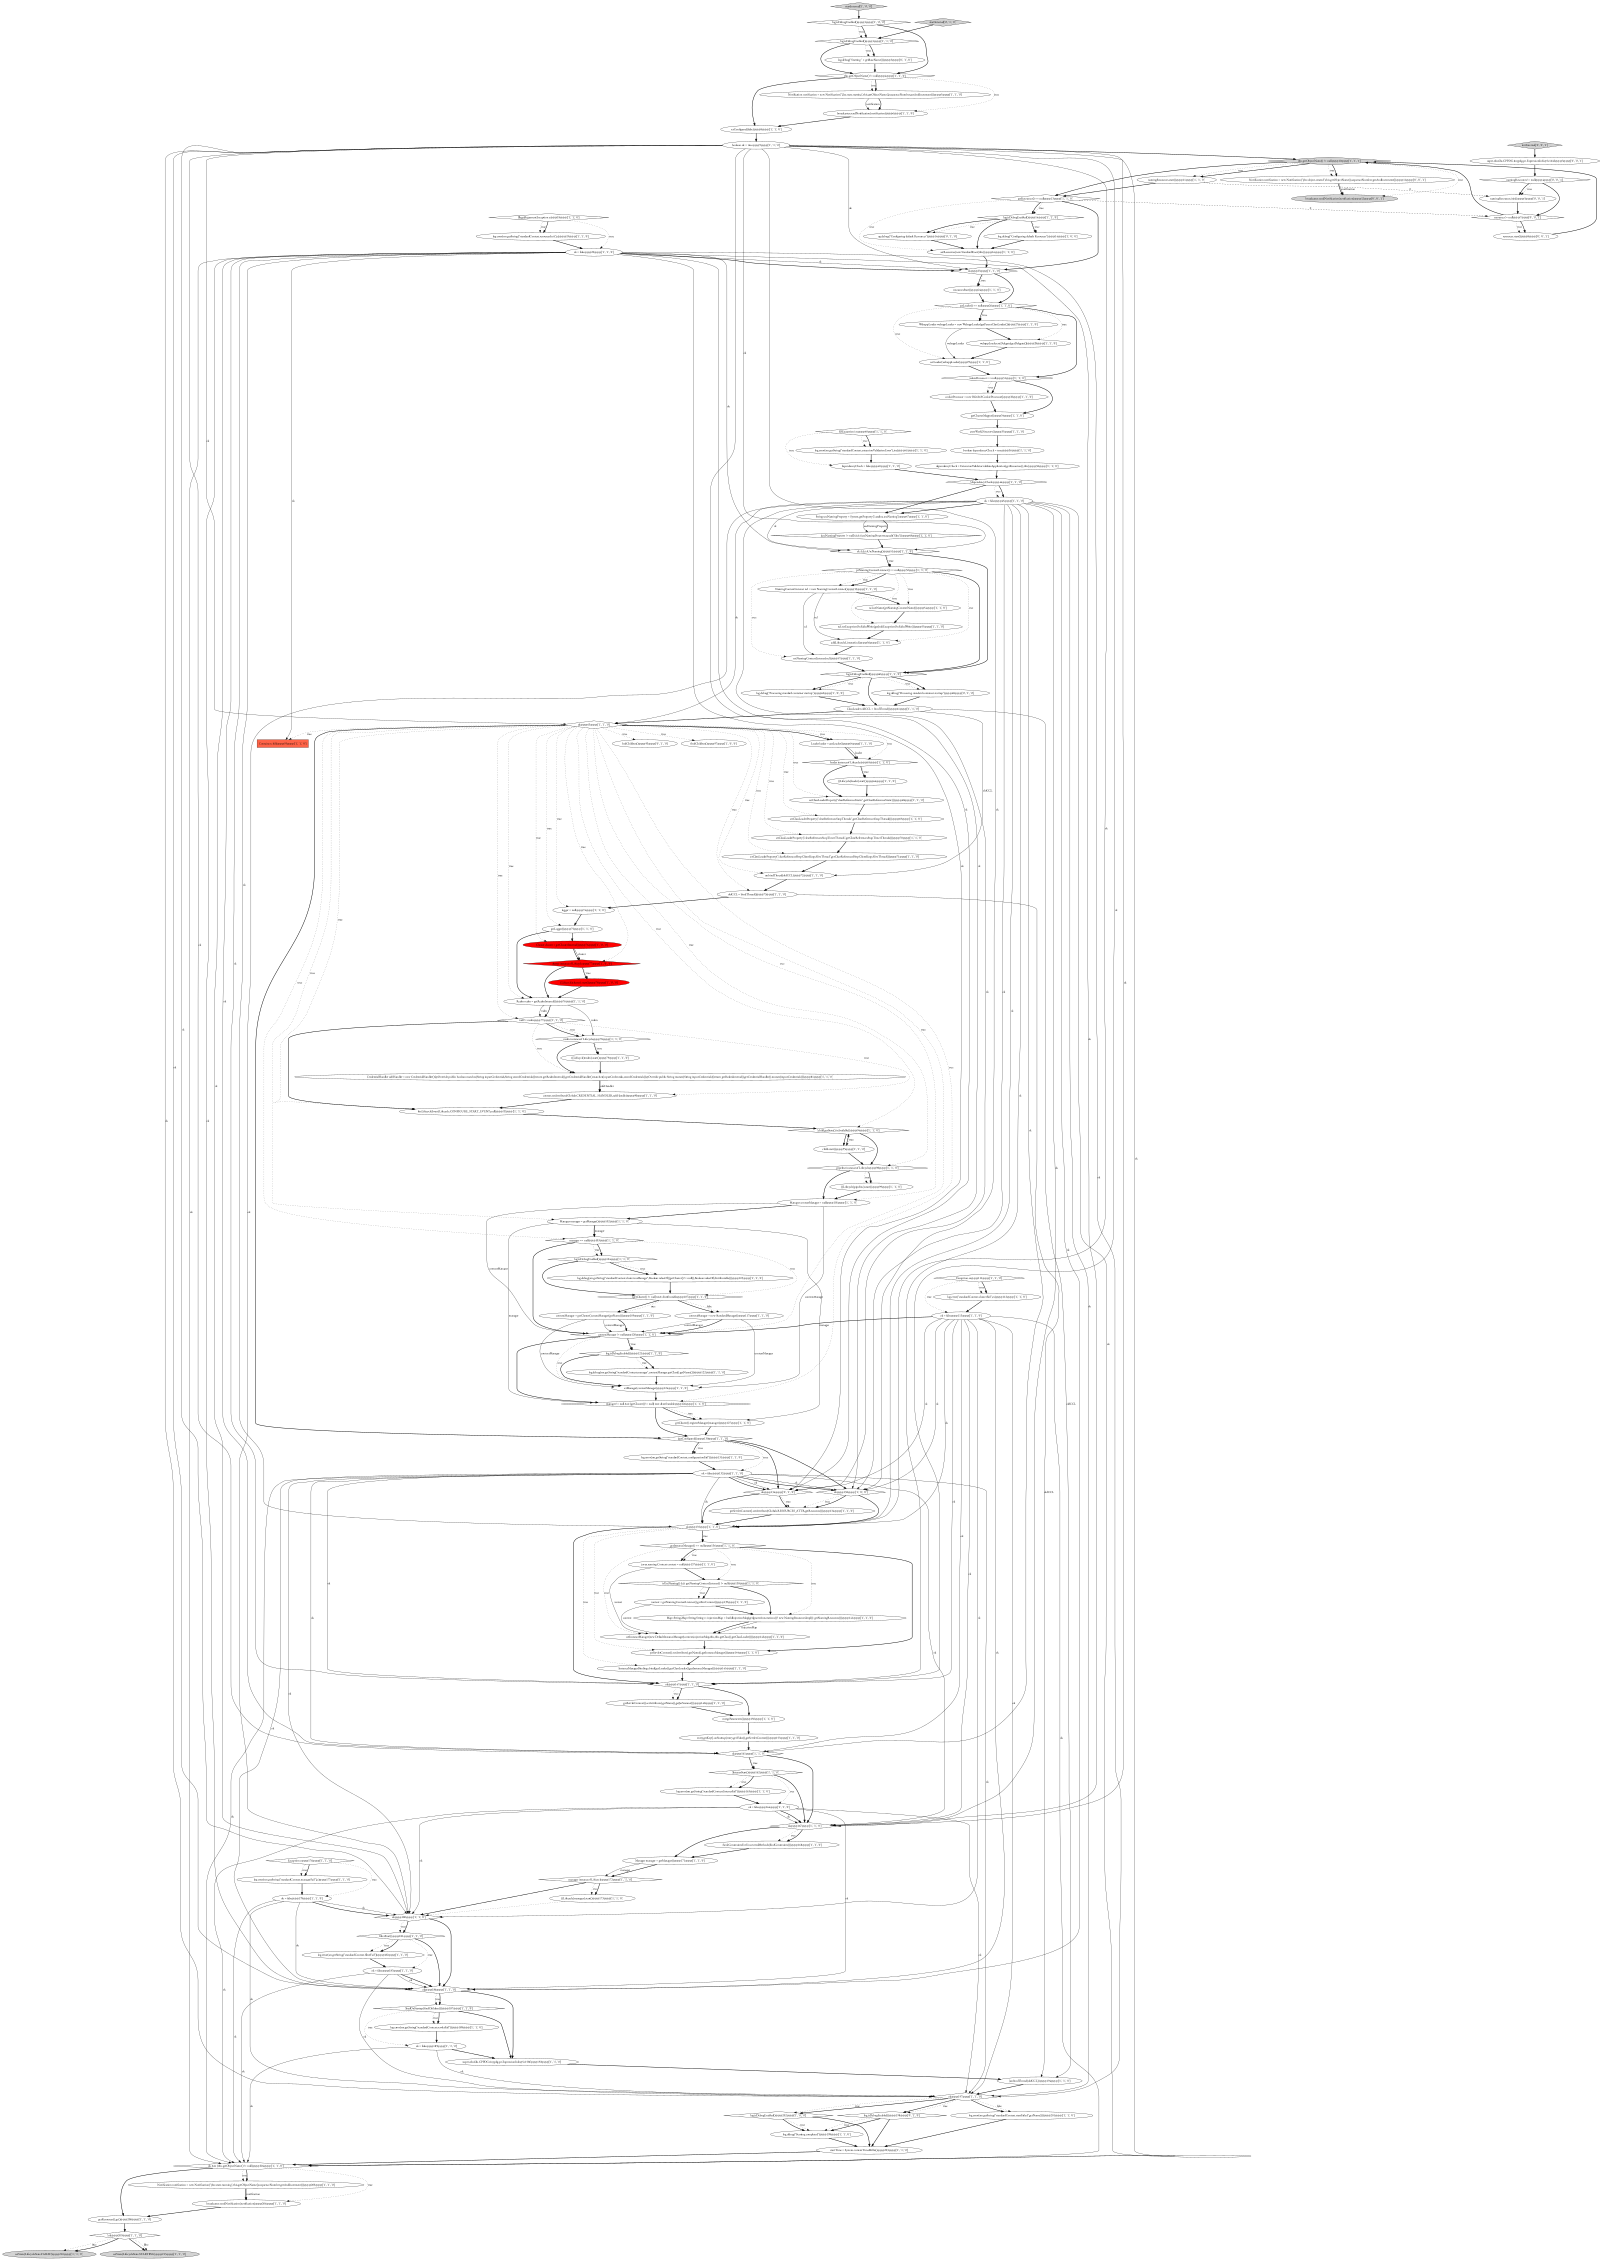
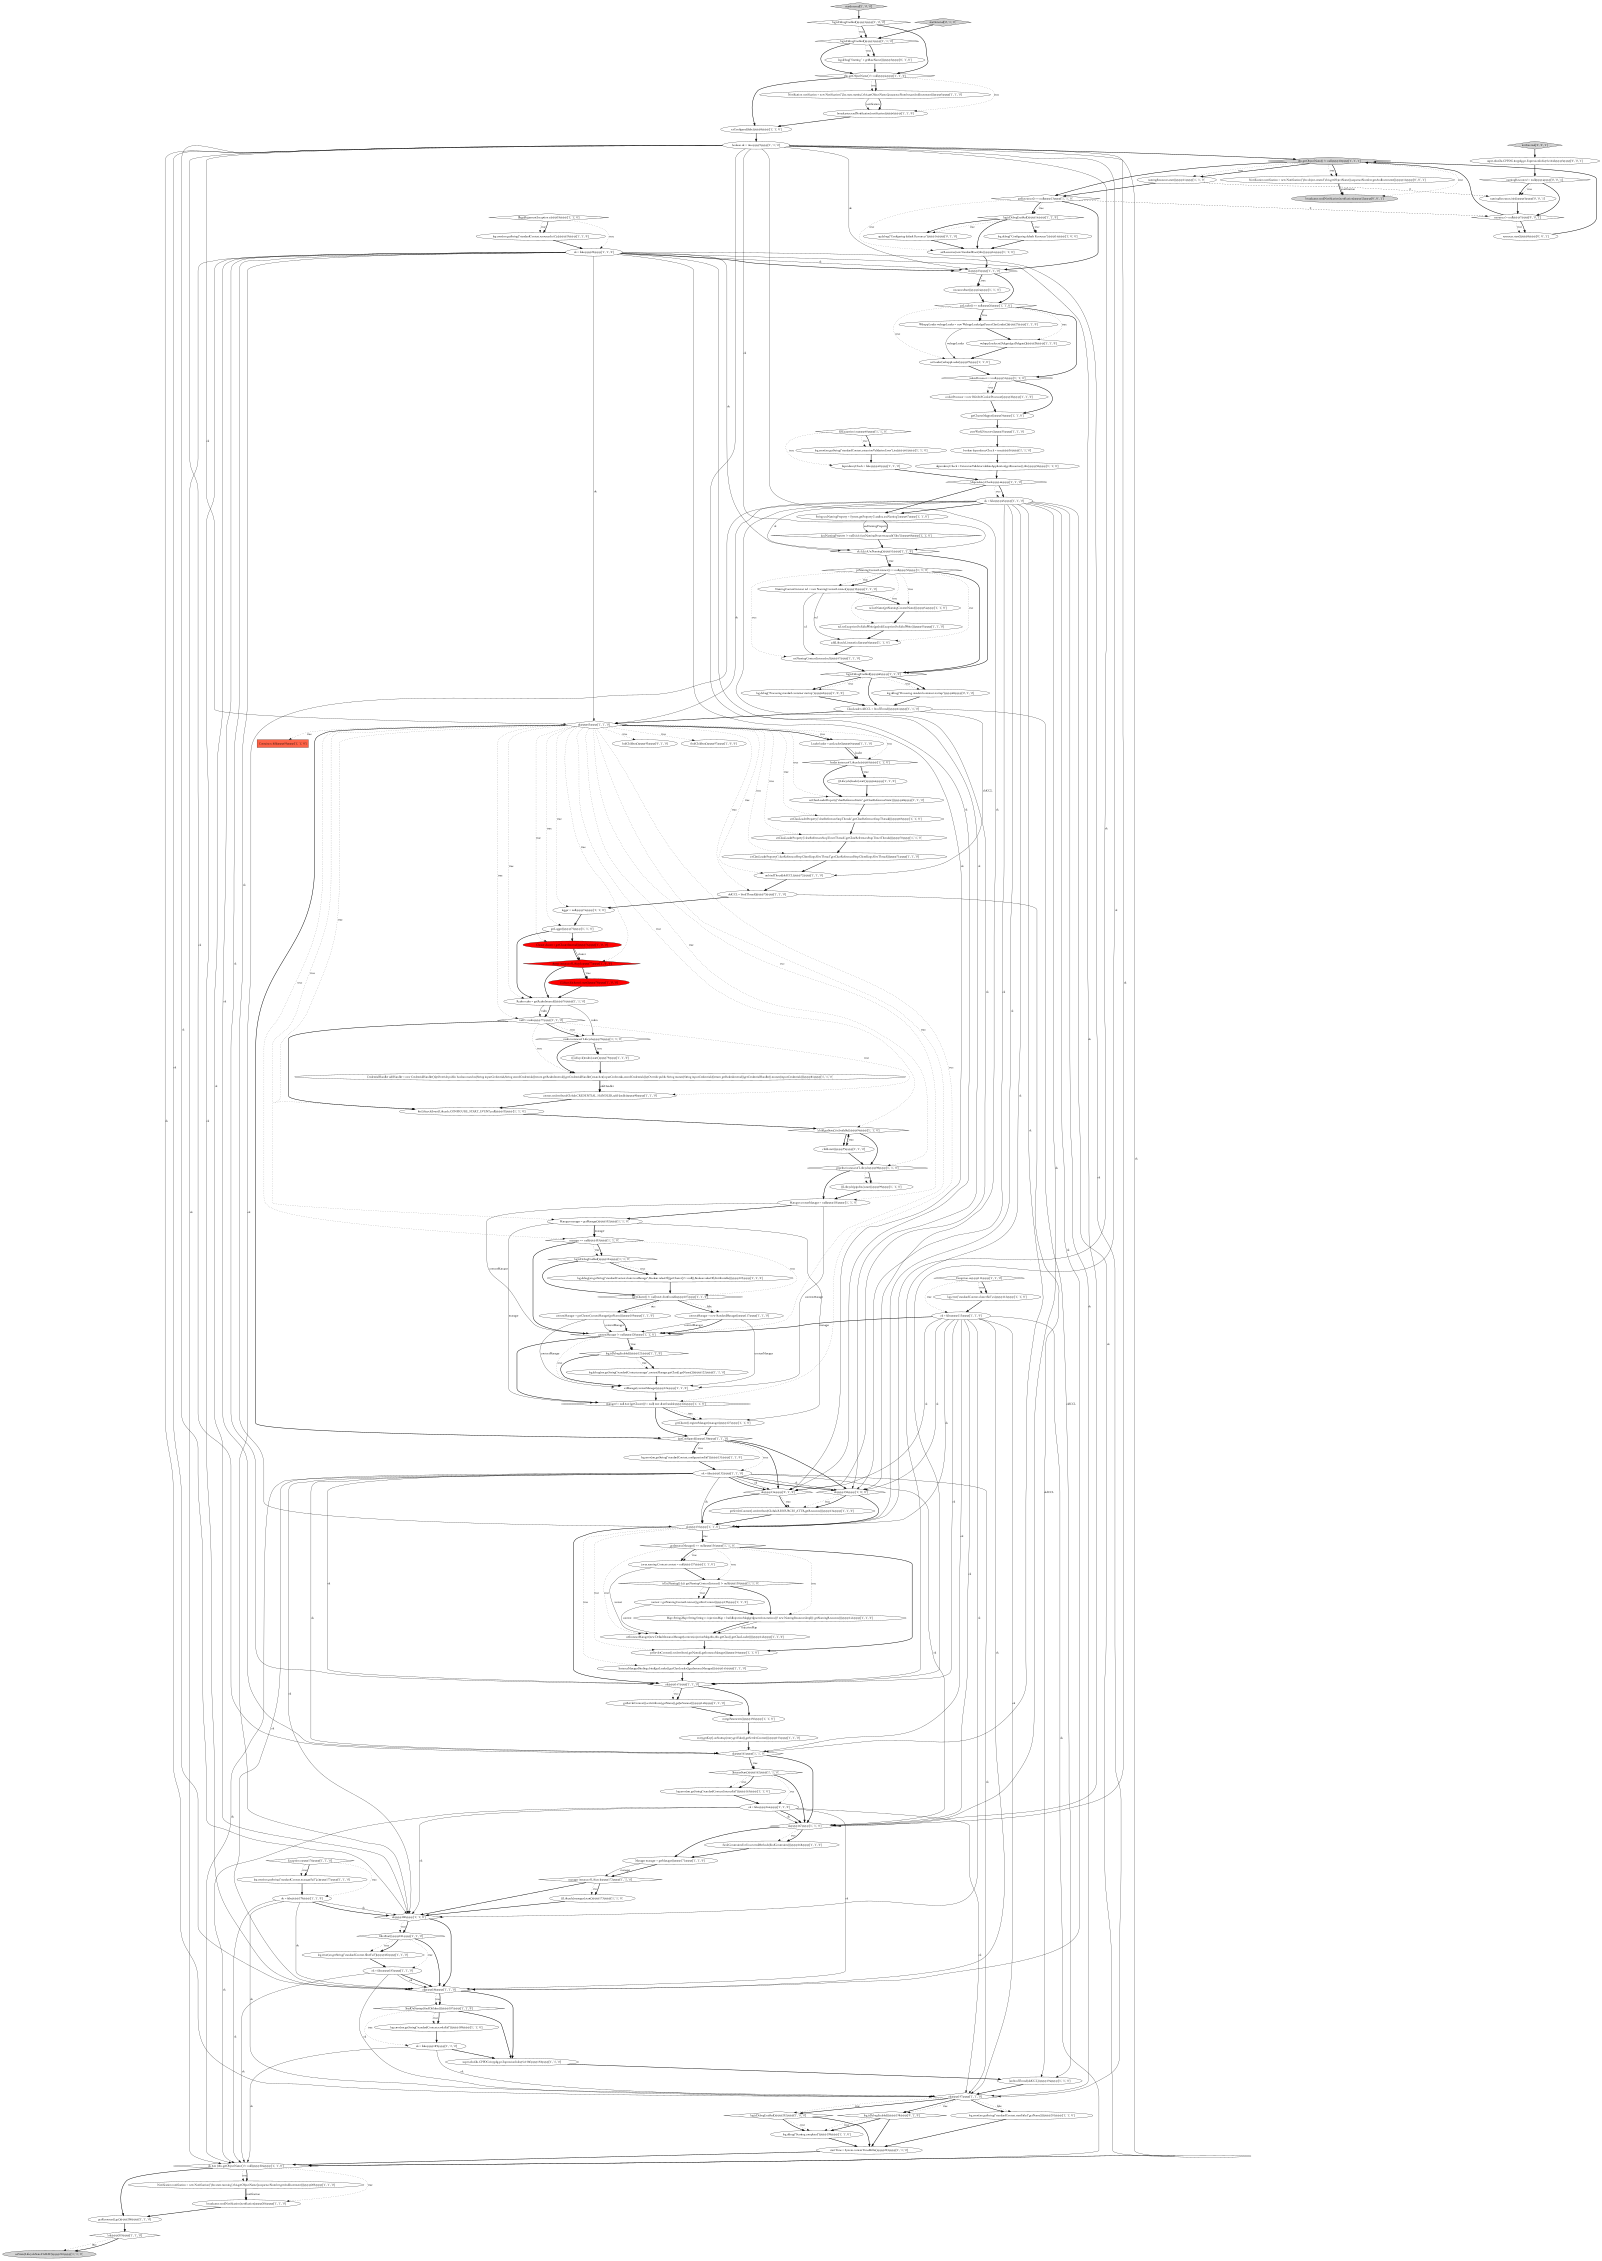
(292, 367) -> (594, 487)
(497, 1908) -> (497, 1908)
(150, 2254) -> none
